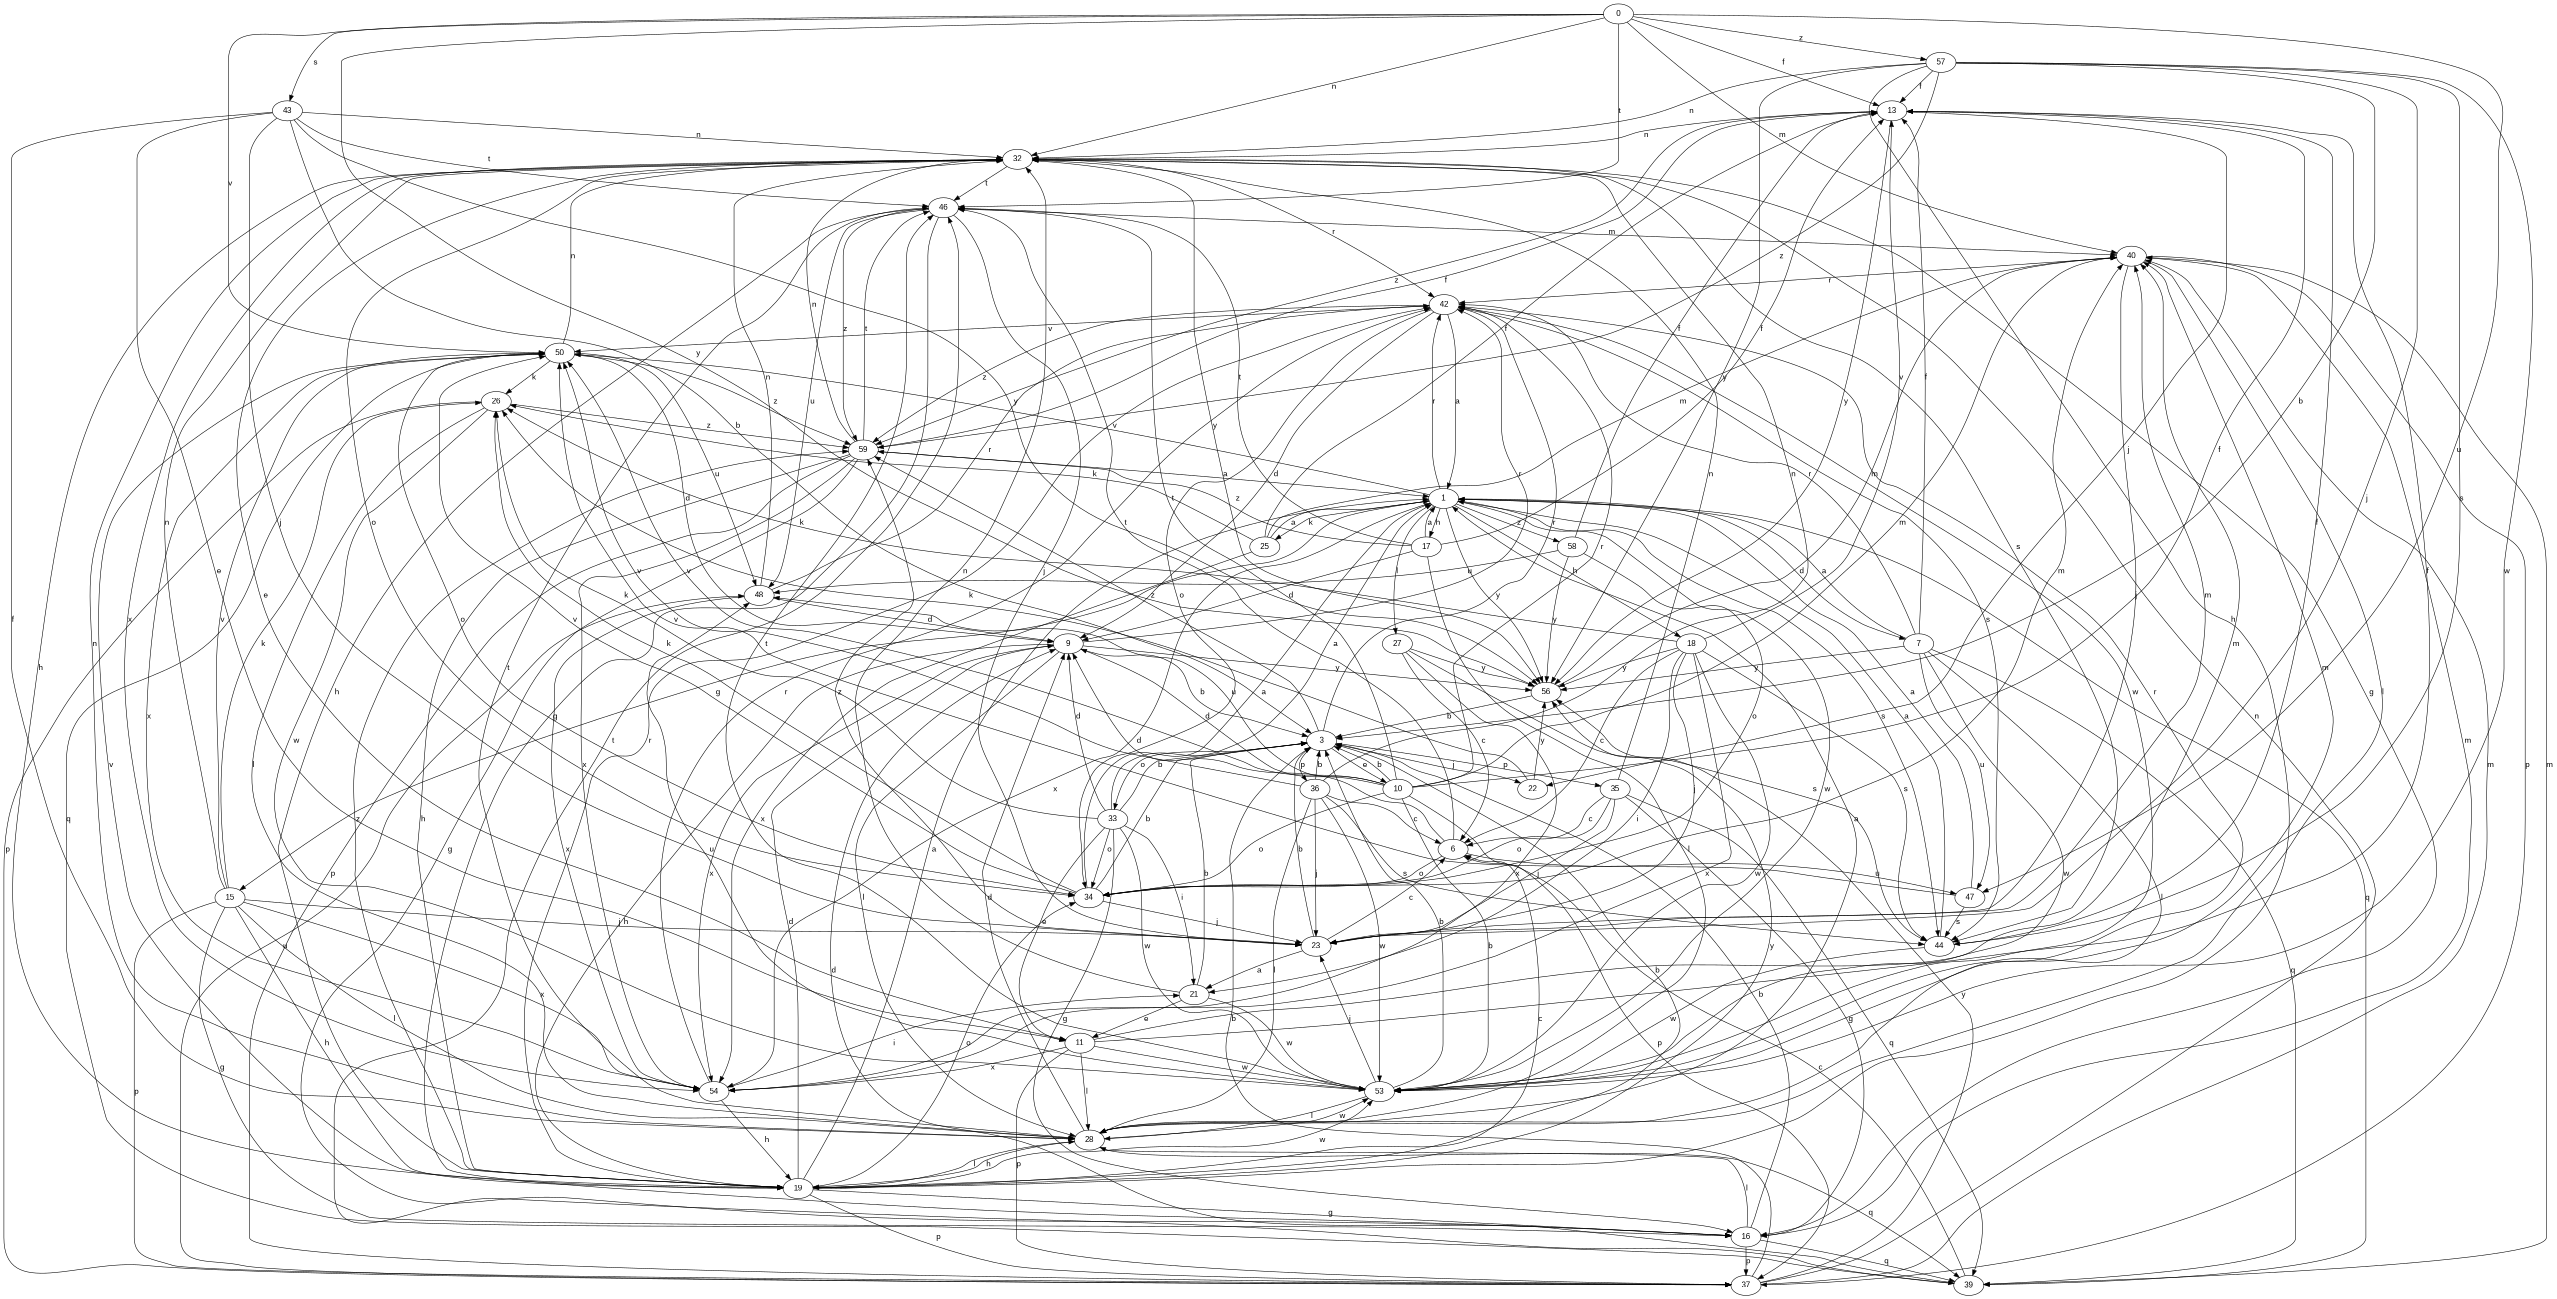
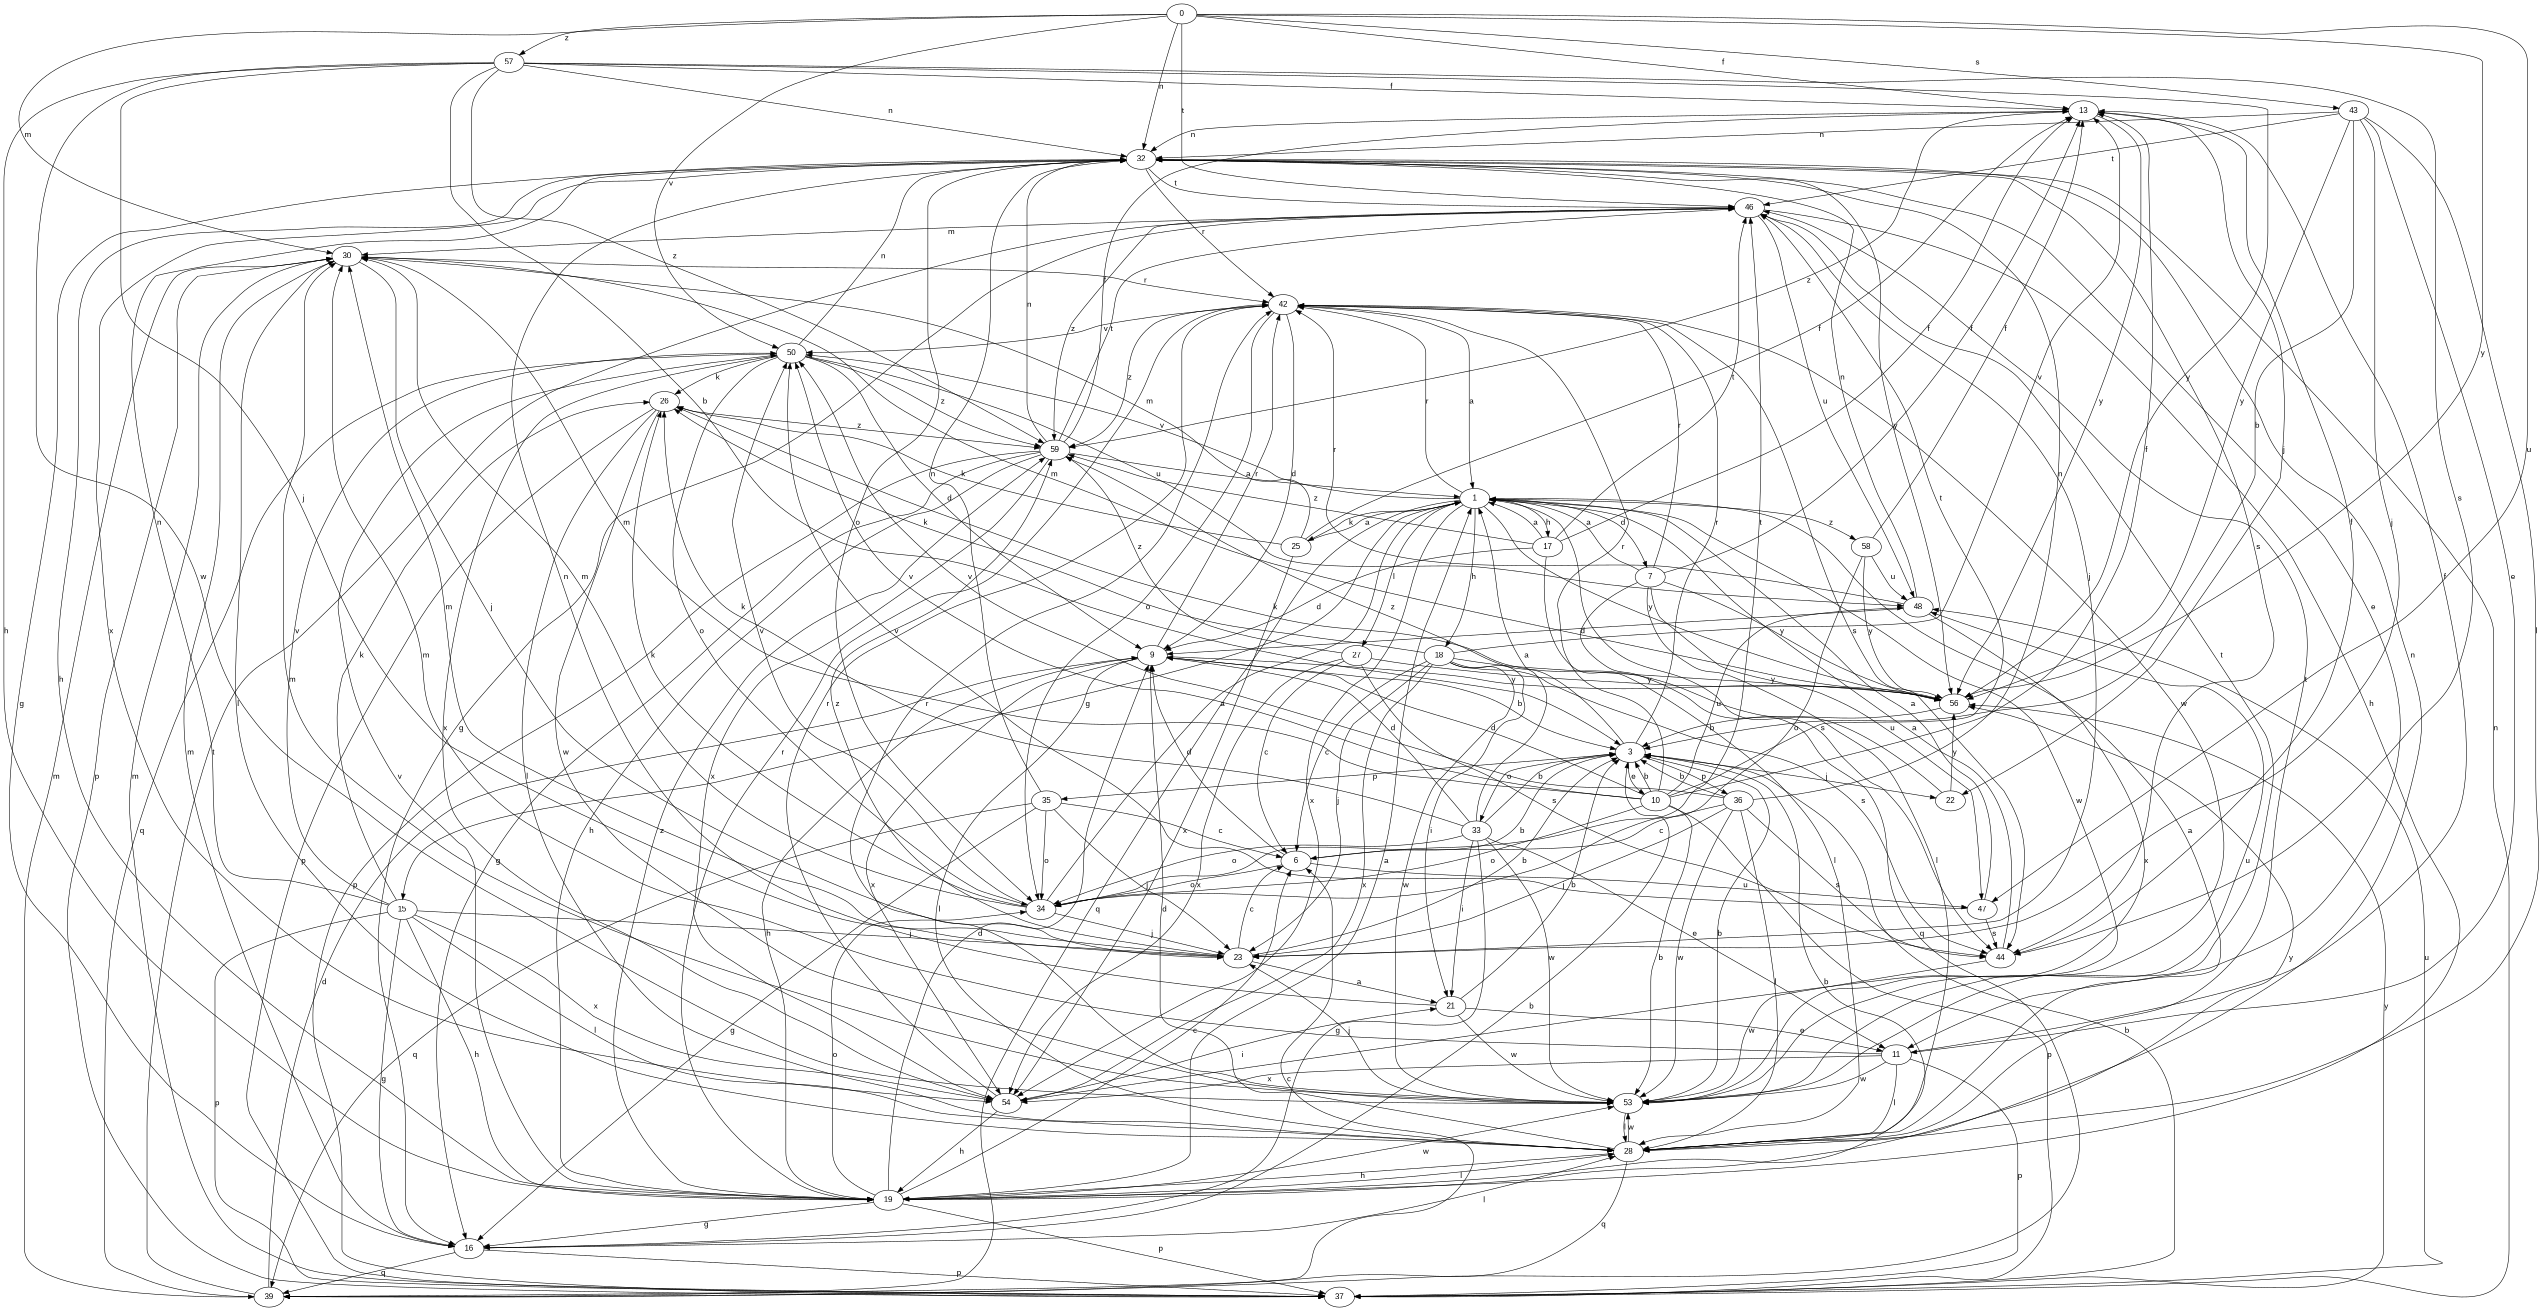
(2131, 256) -> (347, 256)
none -> (1173, 603)
(13, 620) -> (2537, 631)
(1822, 971) -> none
